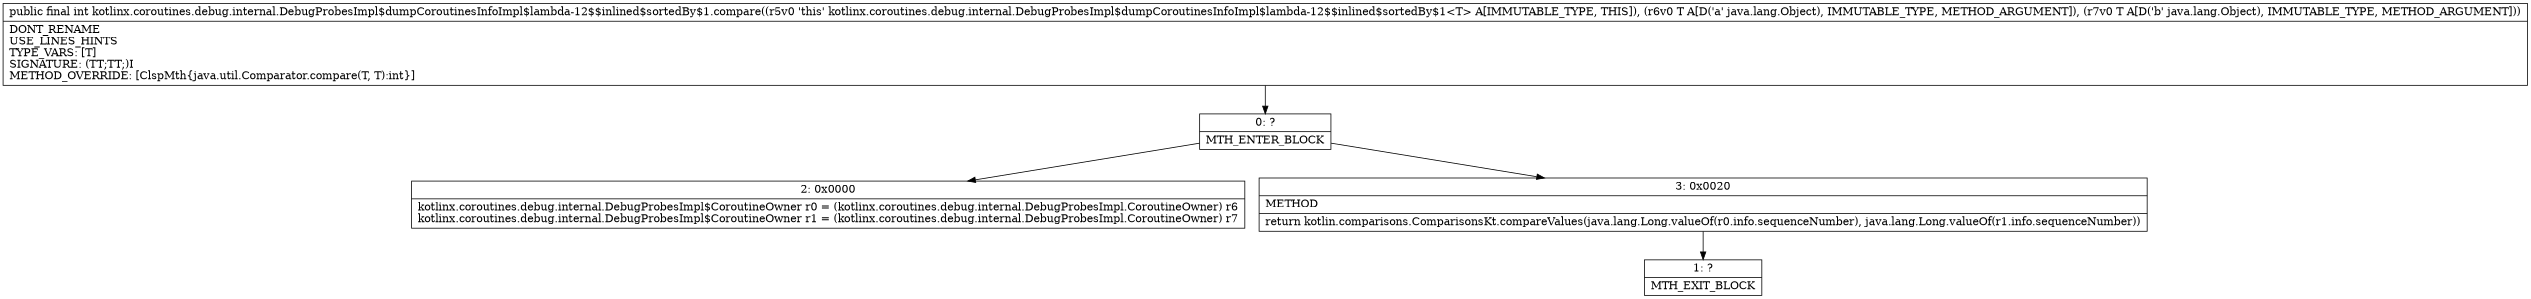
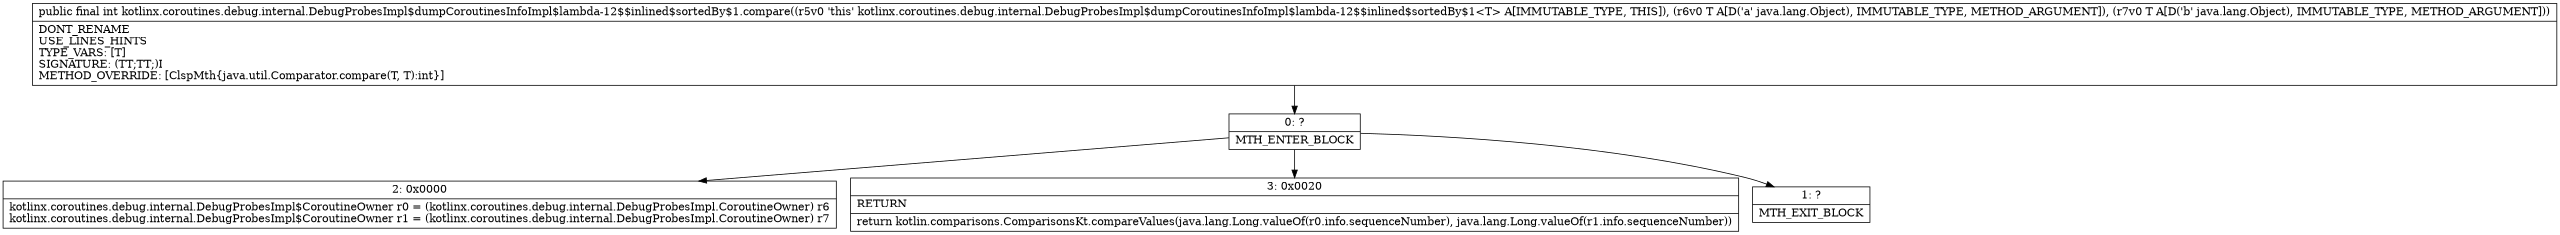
(1292, 204) -> (882, 204)
(1703, 242) -> (1565, 147)
